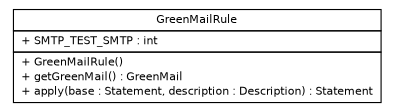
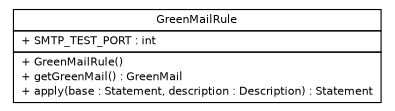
(90, 41) -> (89, 41)
